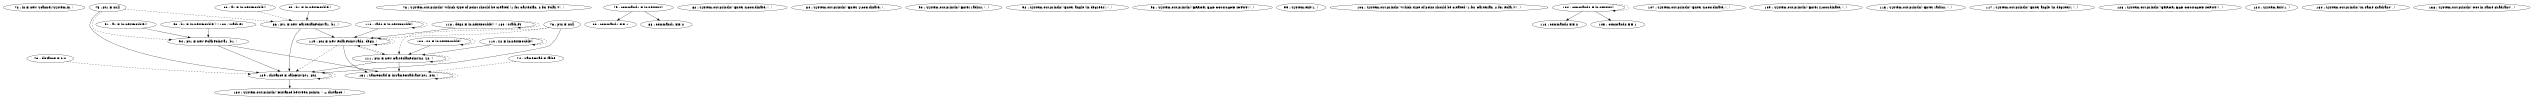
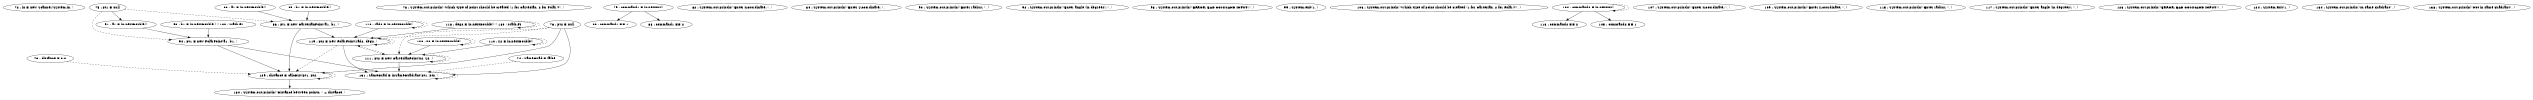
(274, 16) -> (274, 16)
(160, 58) -> (116, 15)
(344, 67) -> none
none -> (529, 71)
